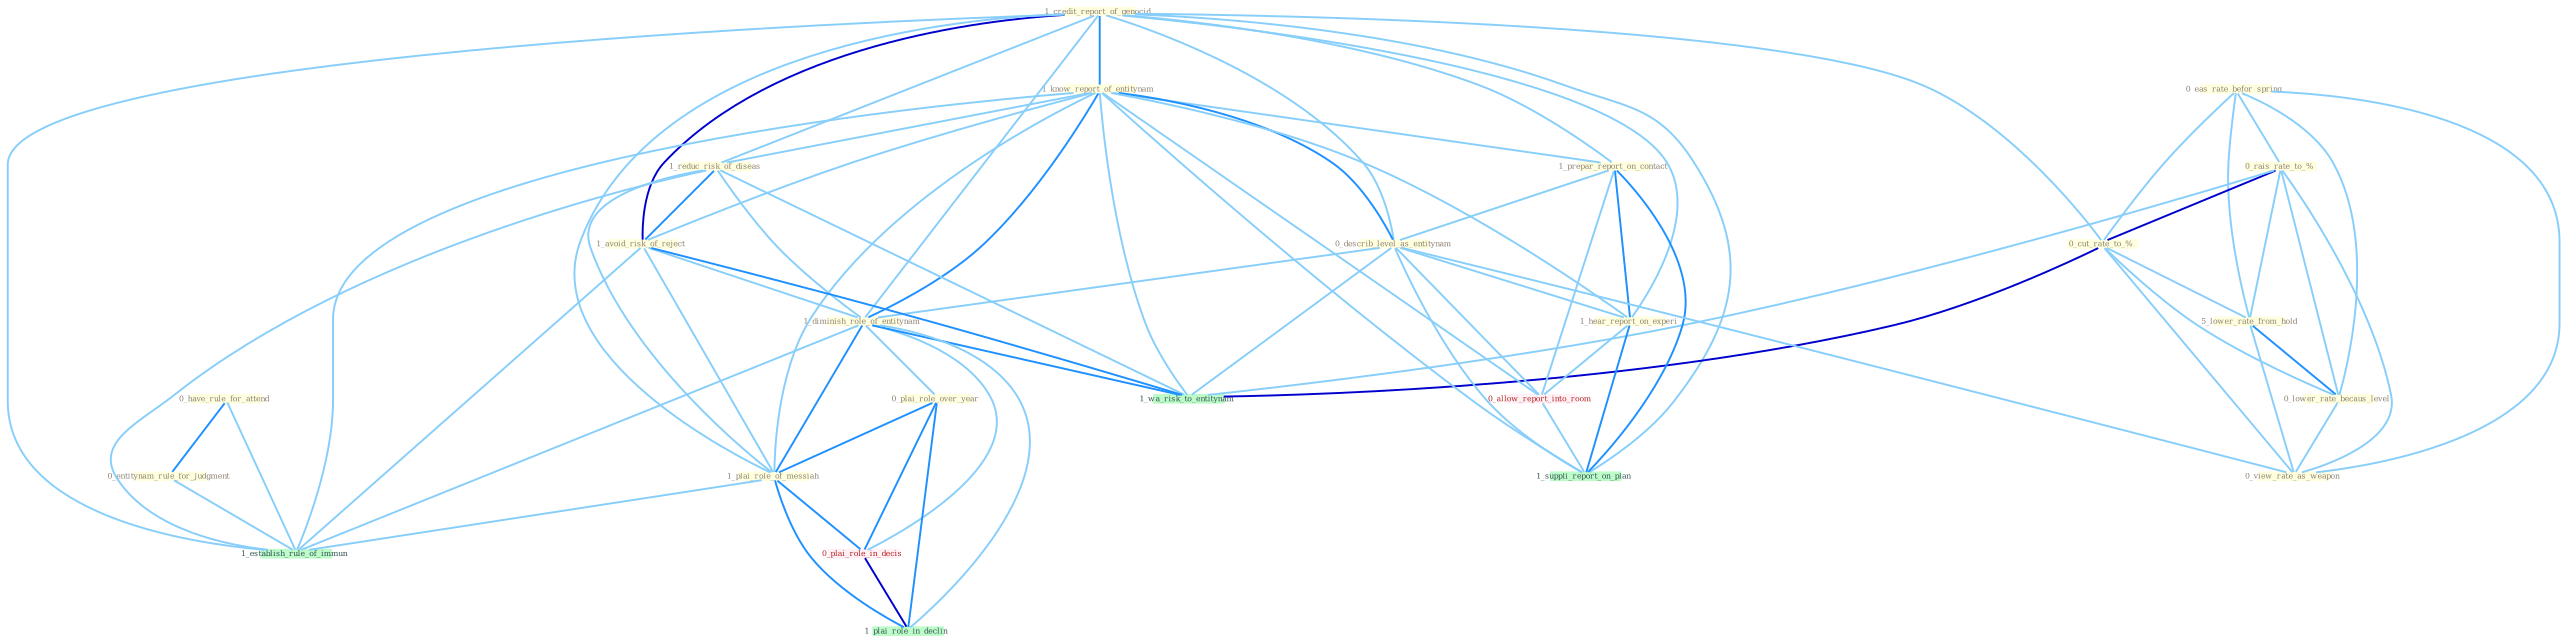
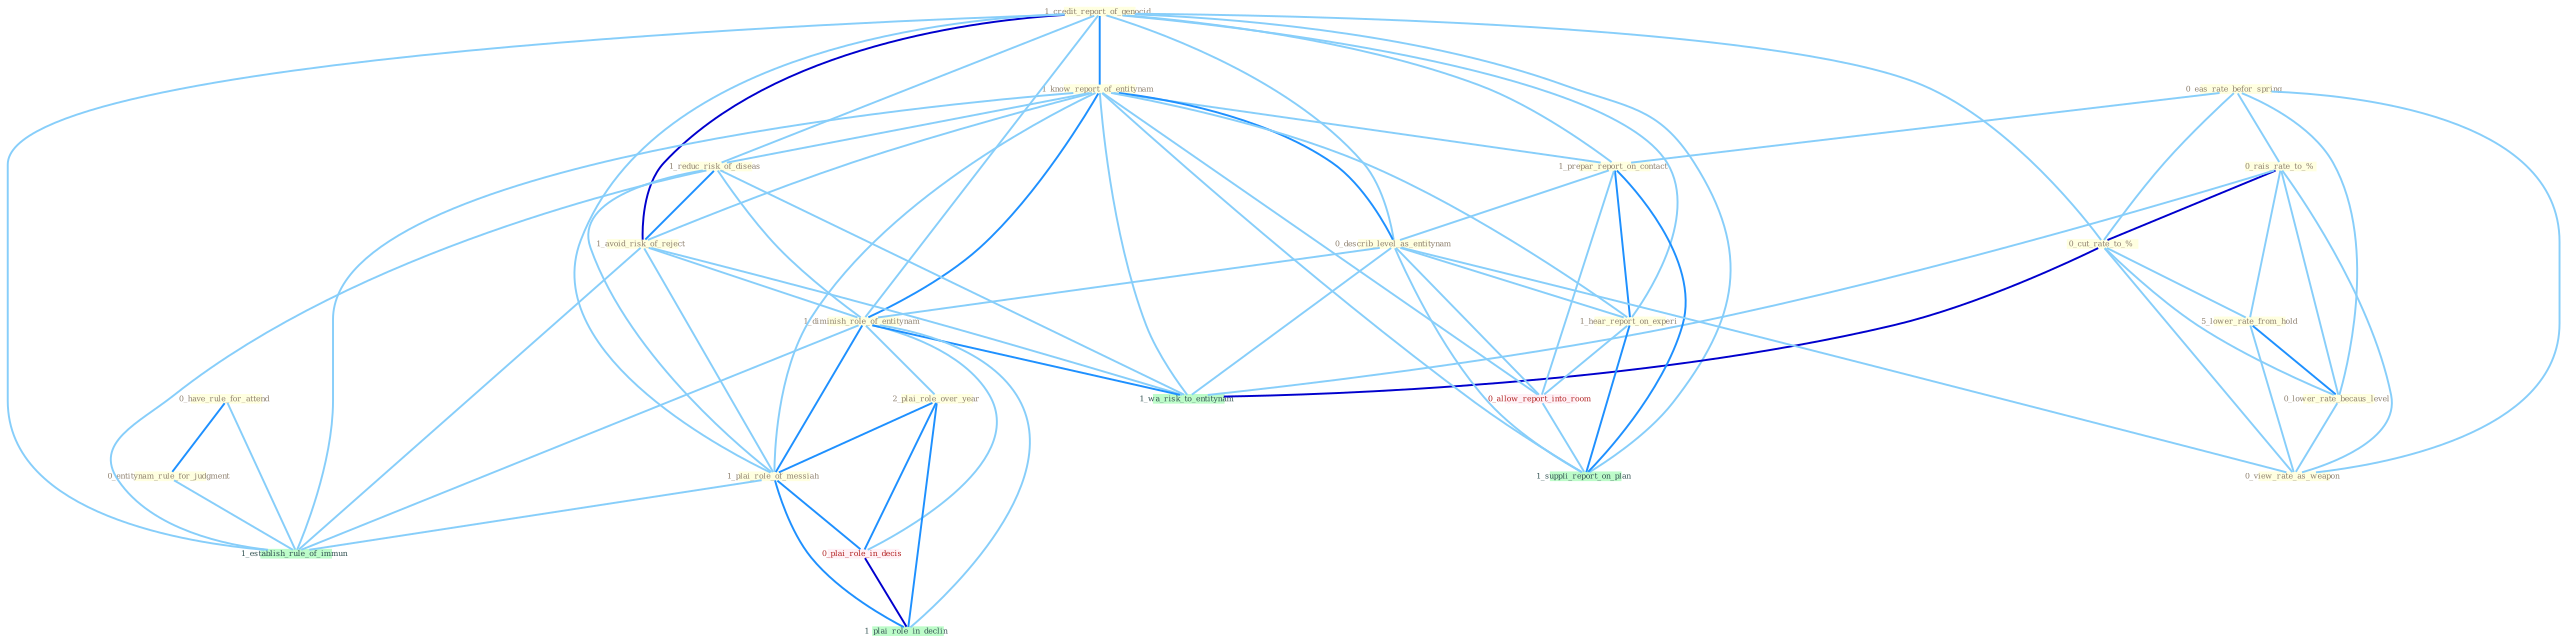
(2229, 206) -> (1925, 128)
(944, 325) -> (944, 325)
(937, 399) -> (937, 399)
